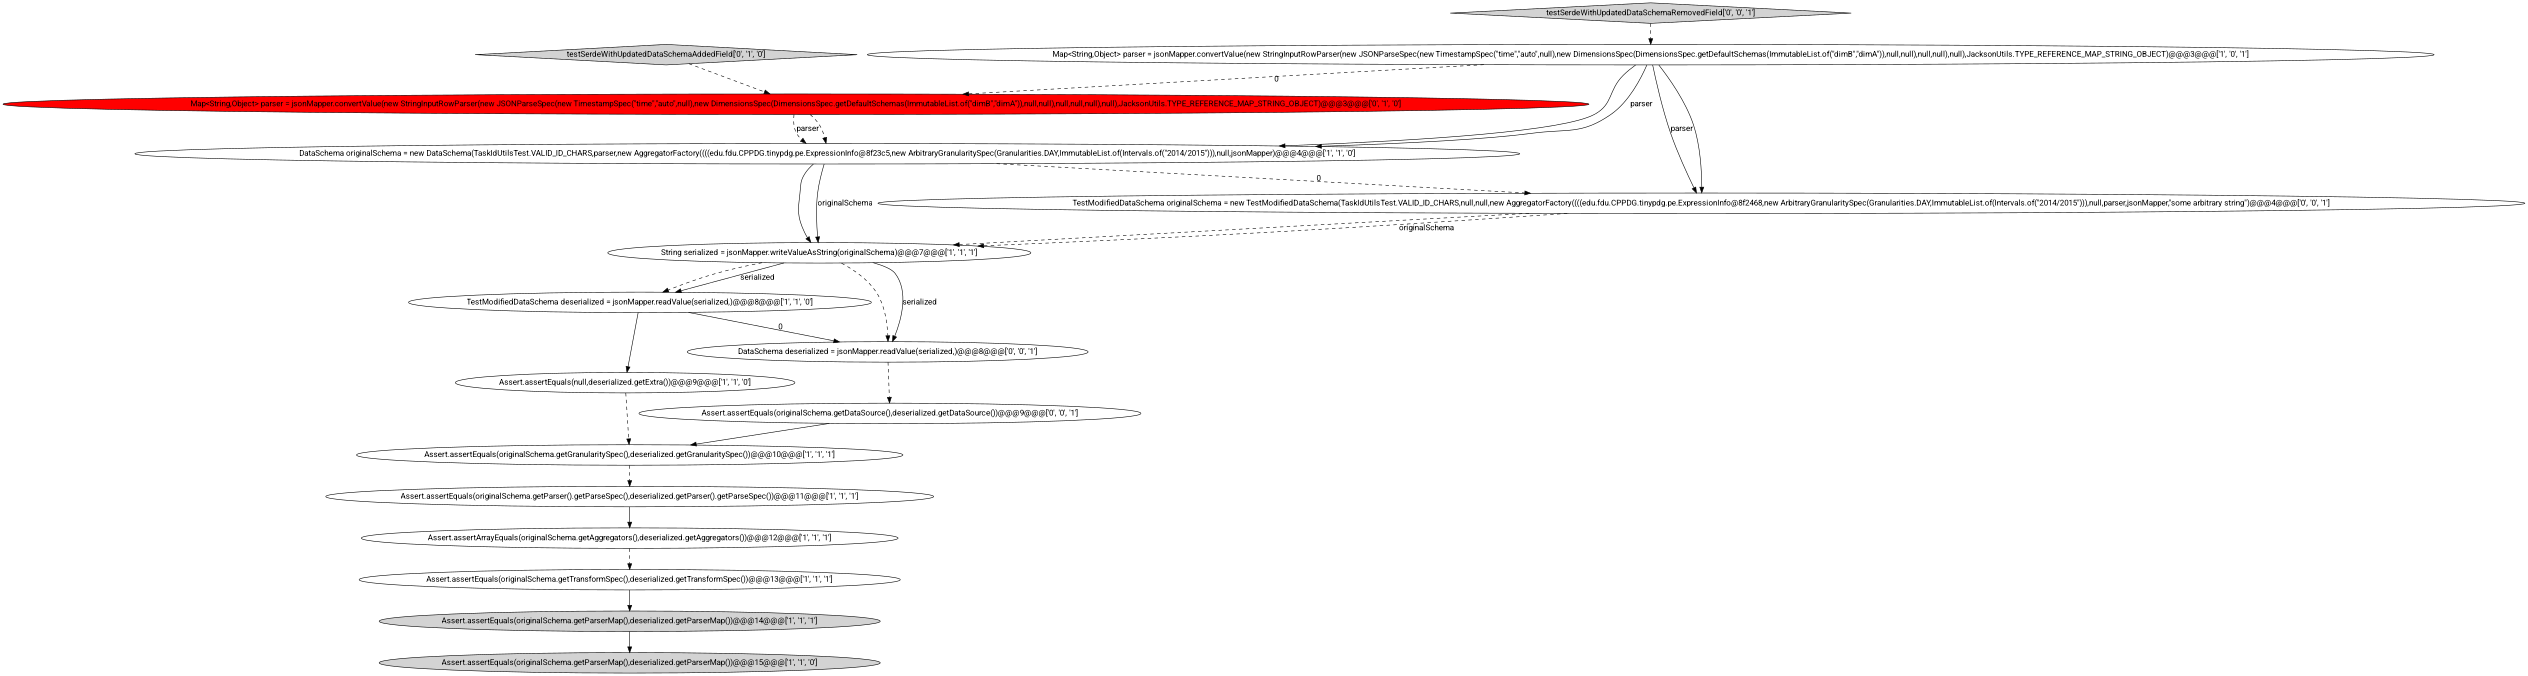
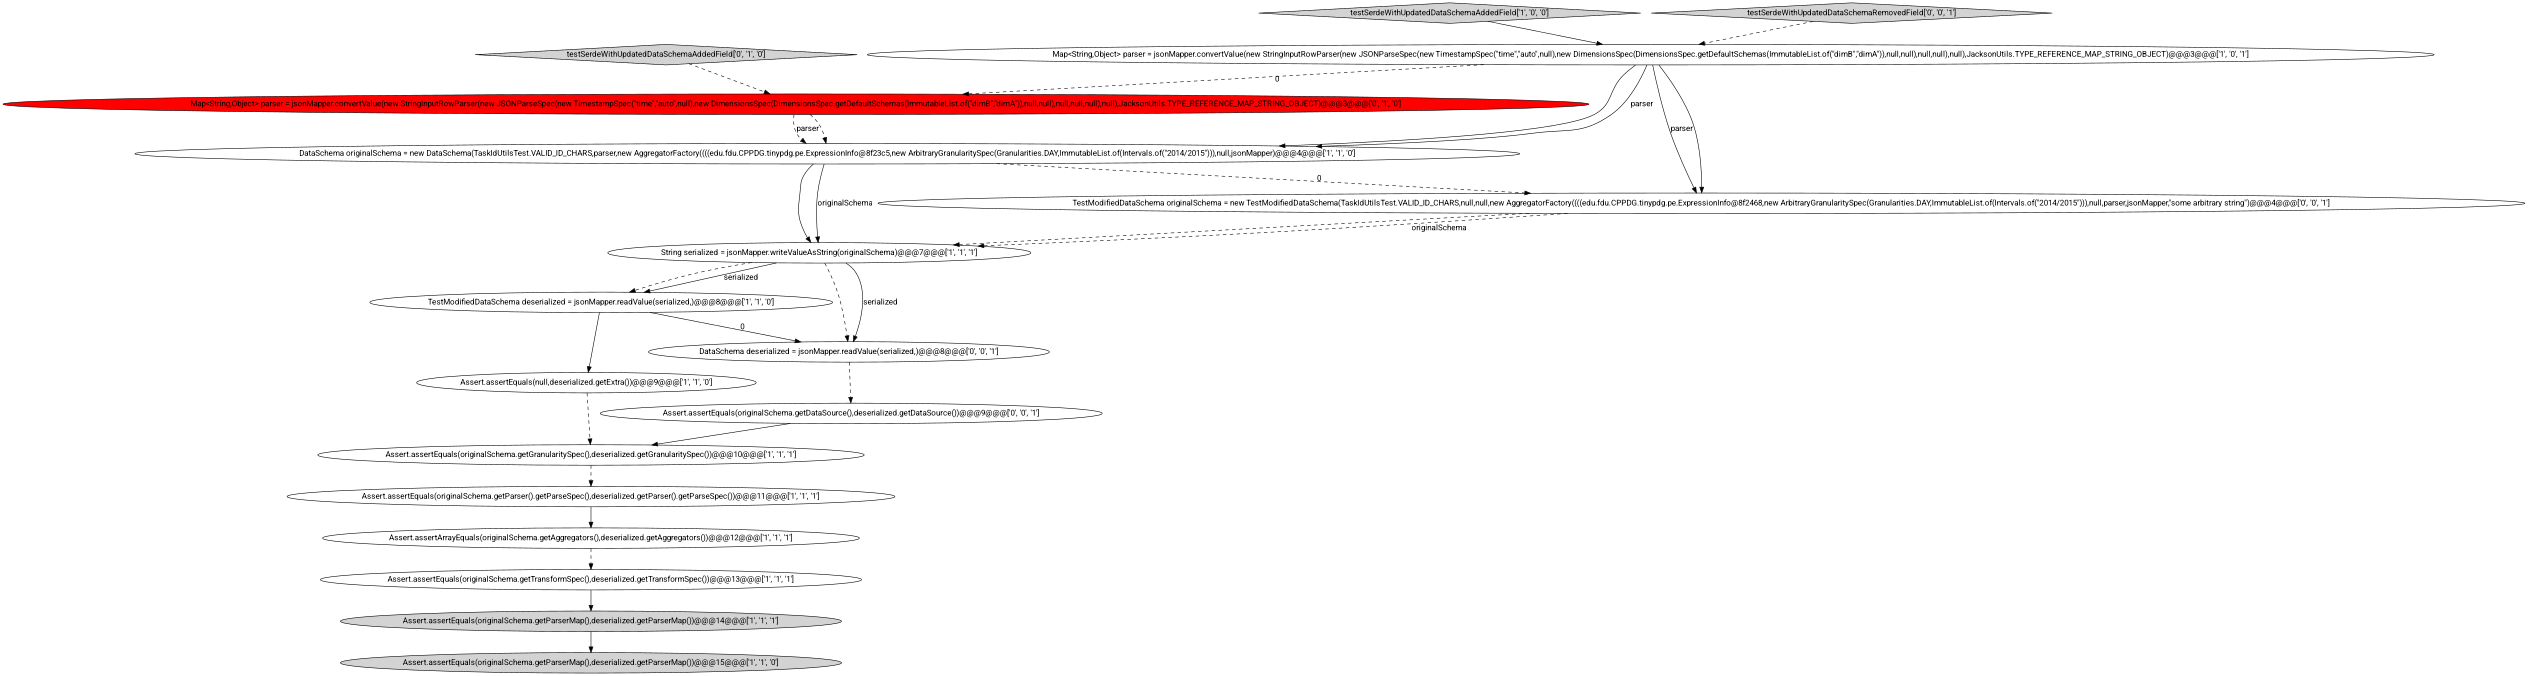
none -> (1450, 13)
